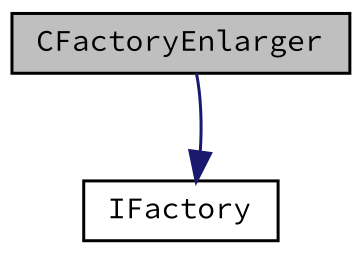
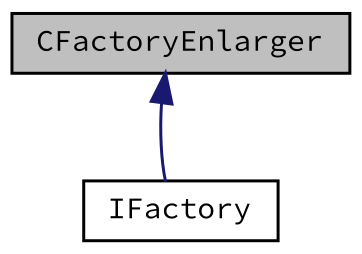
(201, 112) -> (161, 142)
